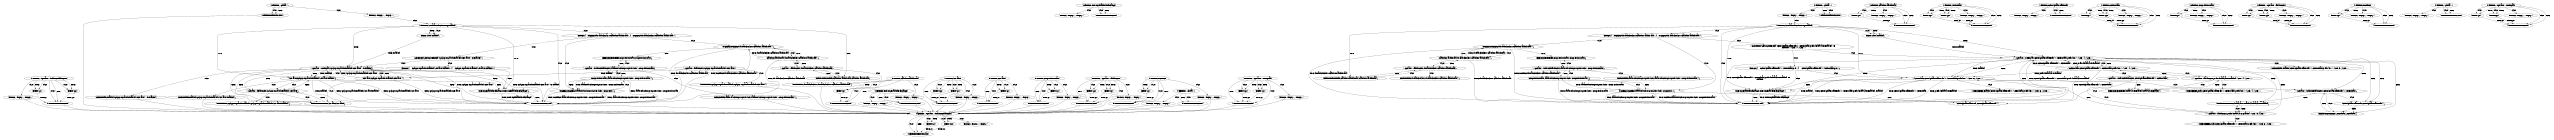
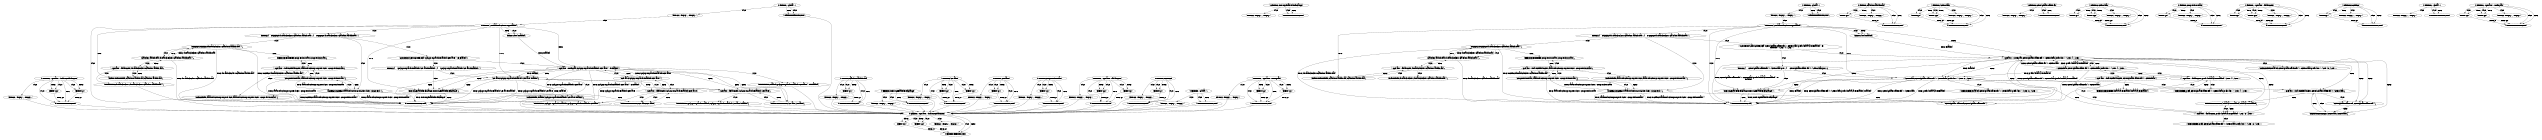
(607, 73) -> (664, 85)
(340, 84) -> (666, 82)
(307, 85) -> (648, 85)
none -> (638, 104)
